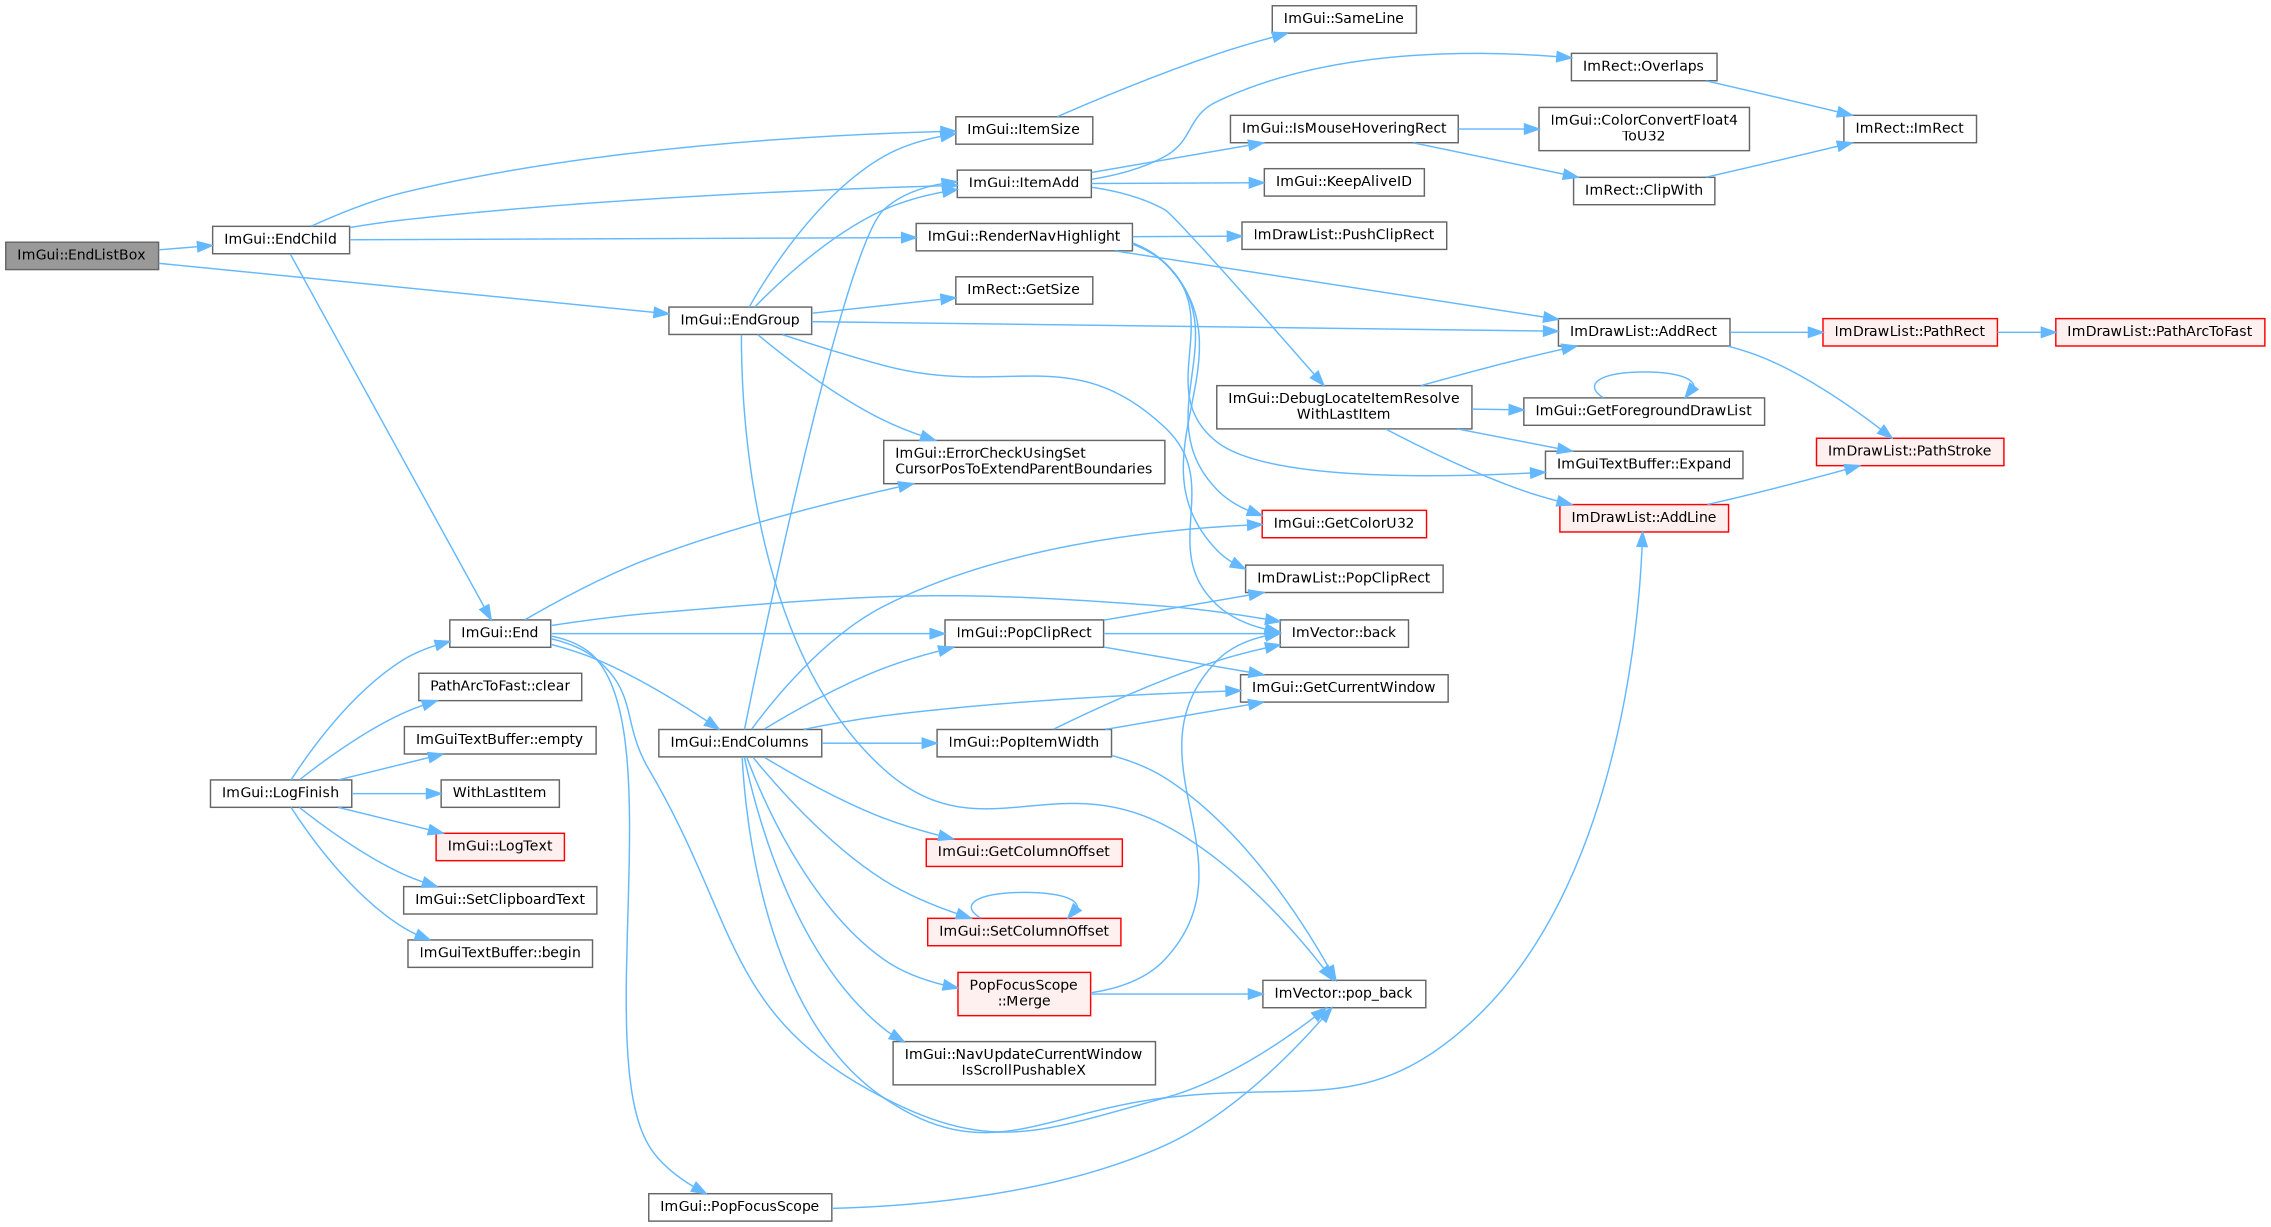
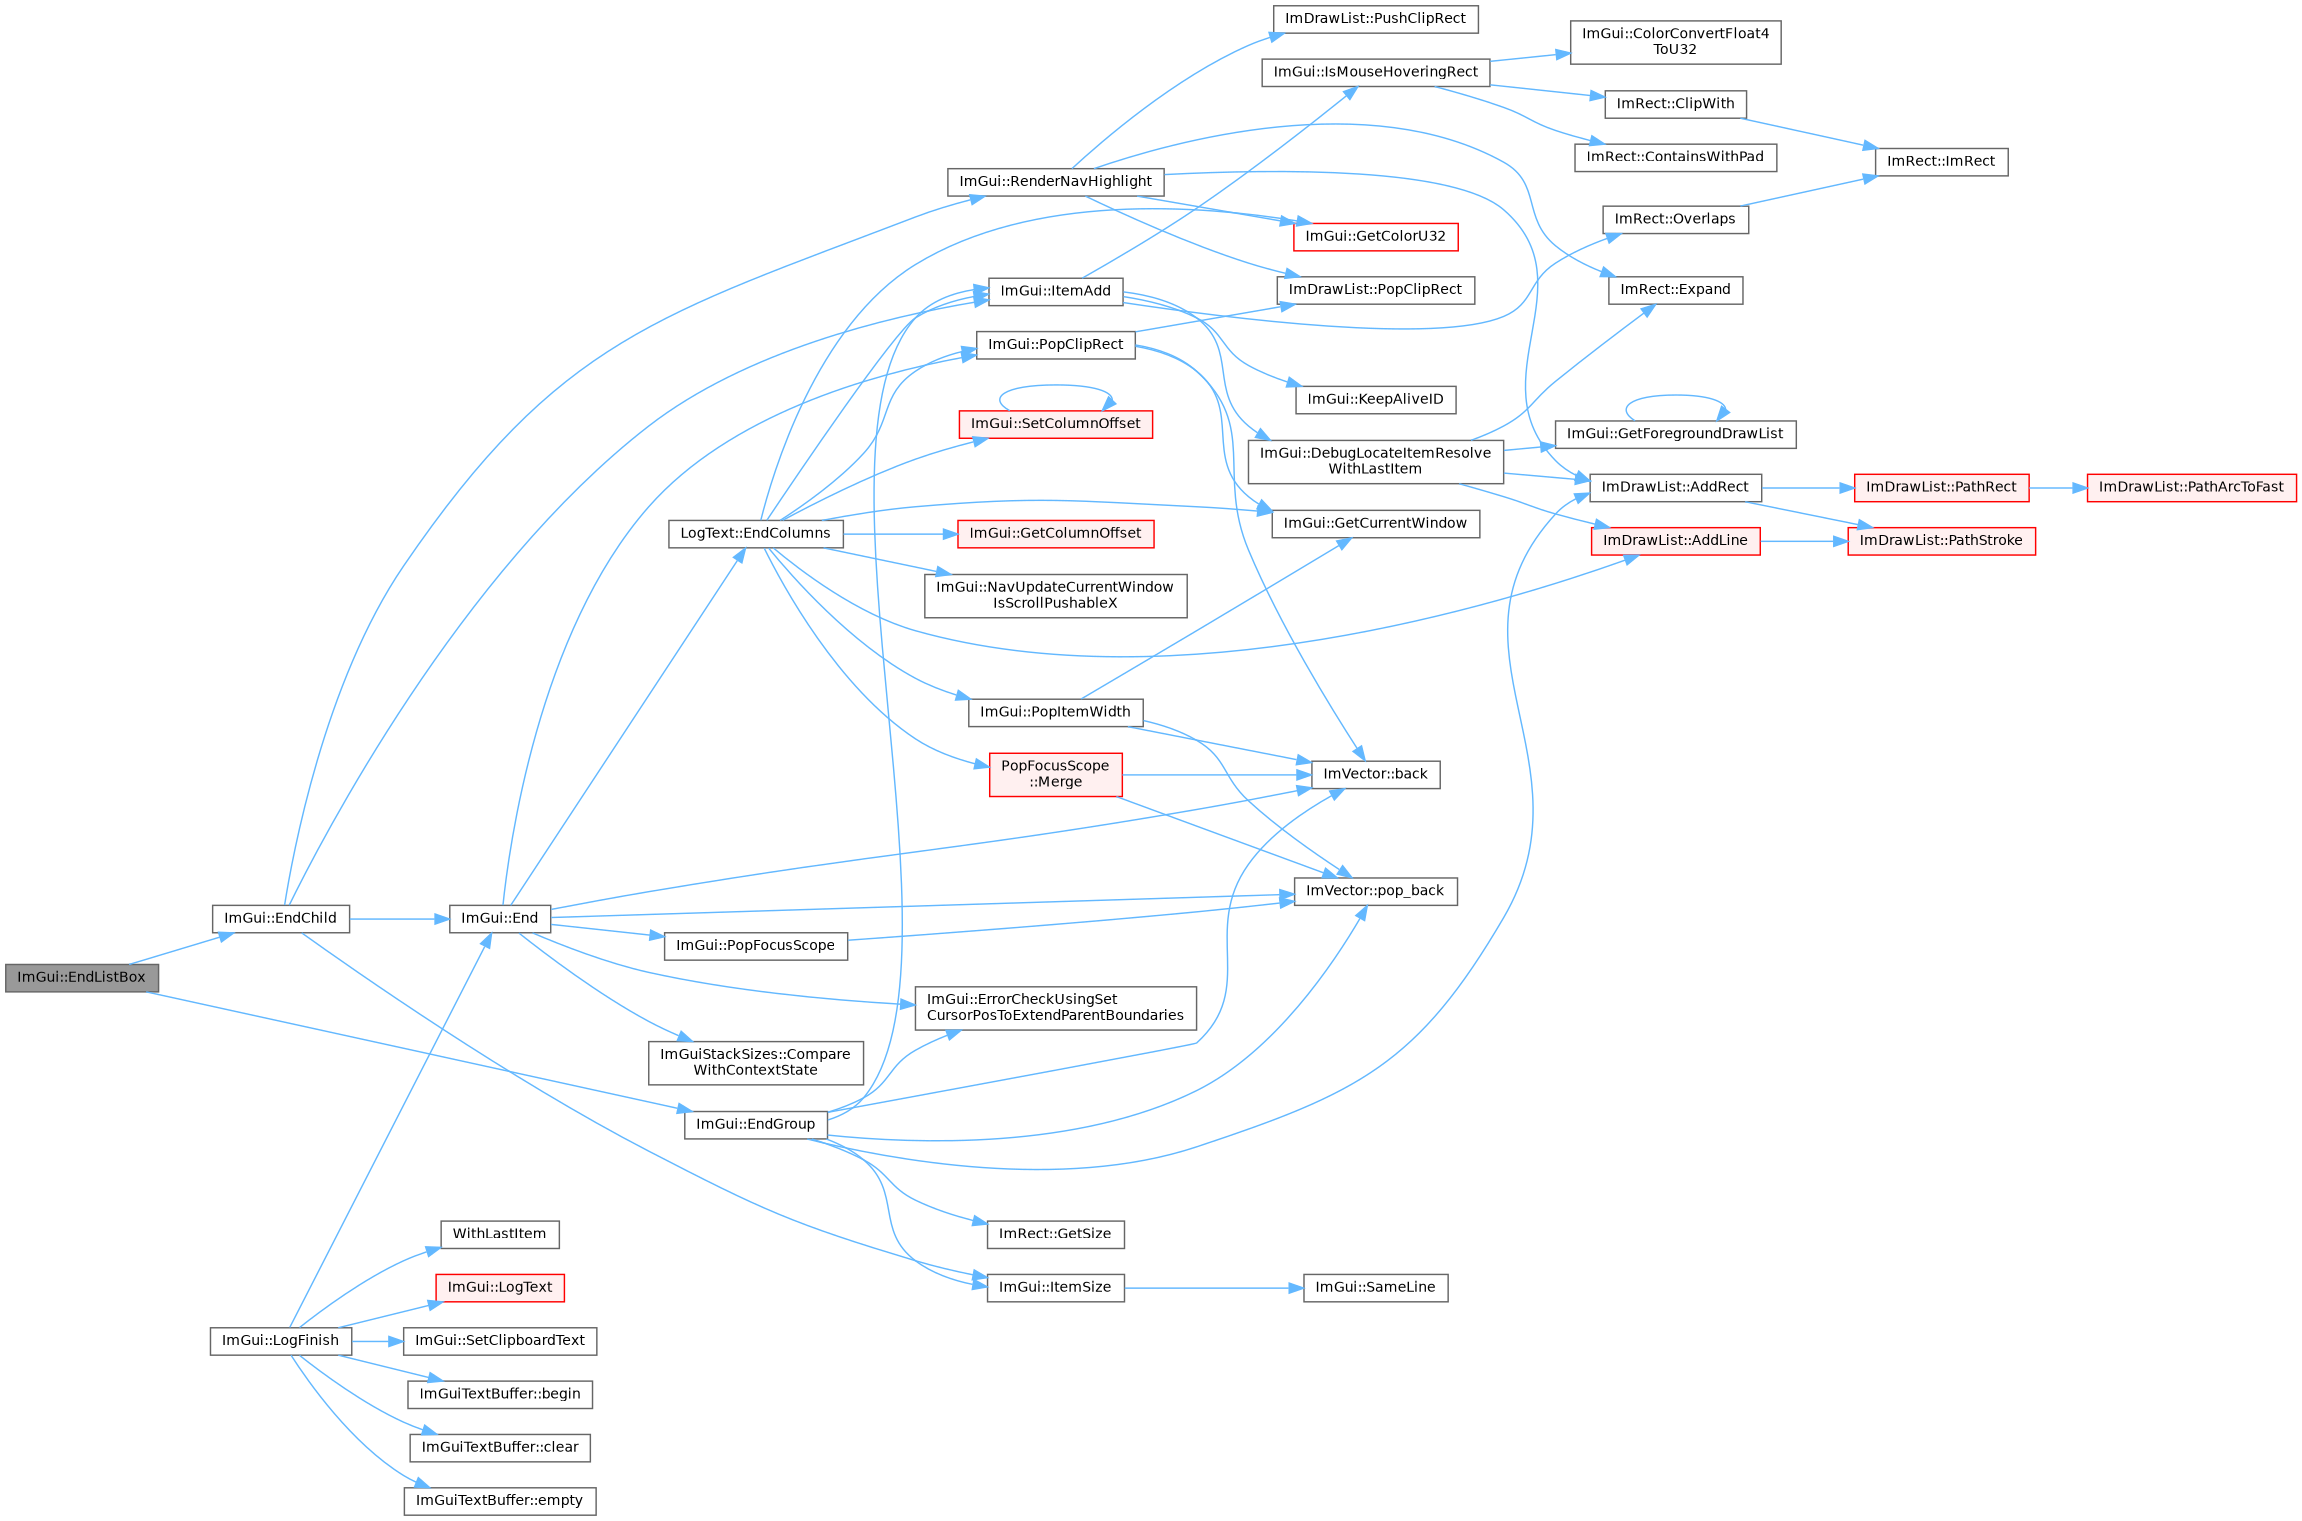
none -> (1676, 158)
(1644, 465) -> (1676, 290)
(500, 687) -> (500, 1448)
(740, 743) -> (756, 534)
none -> (756, 1063)
